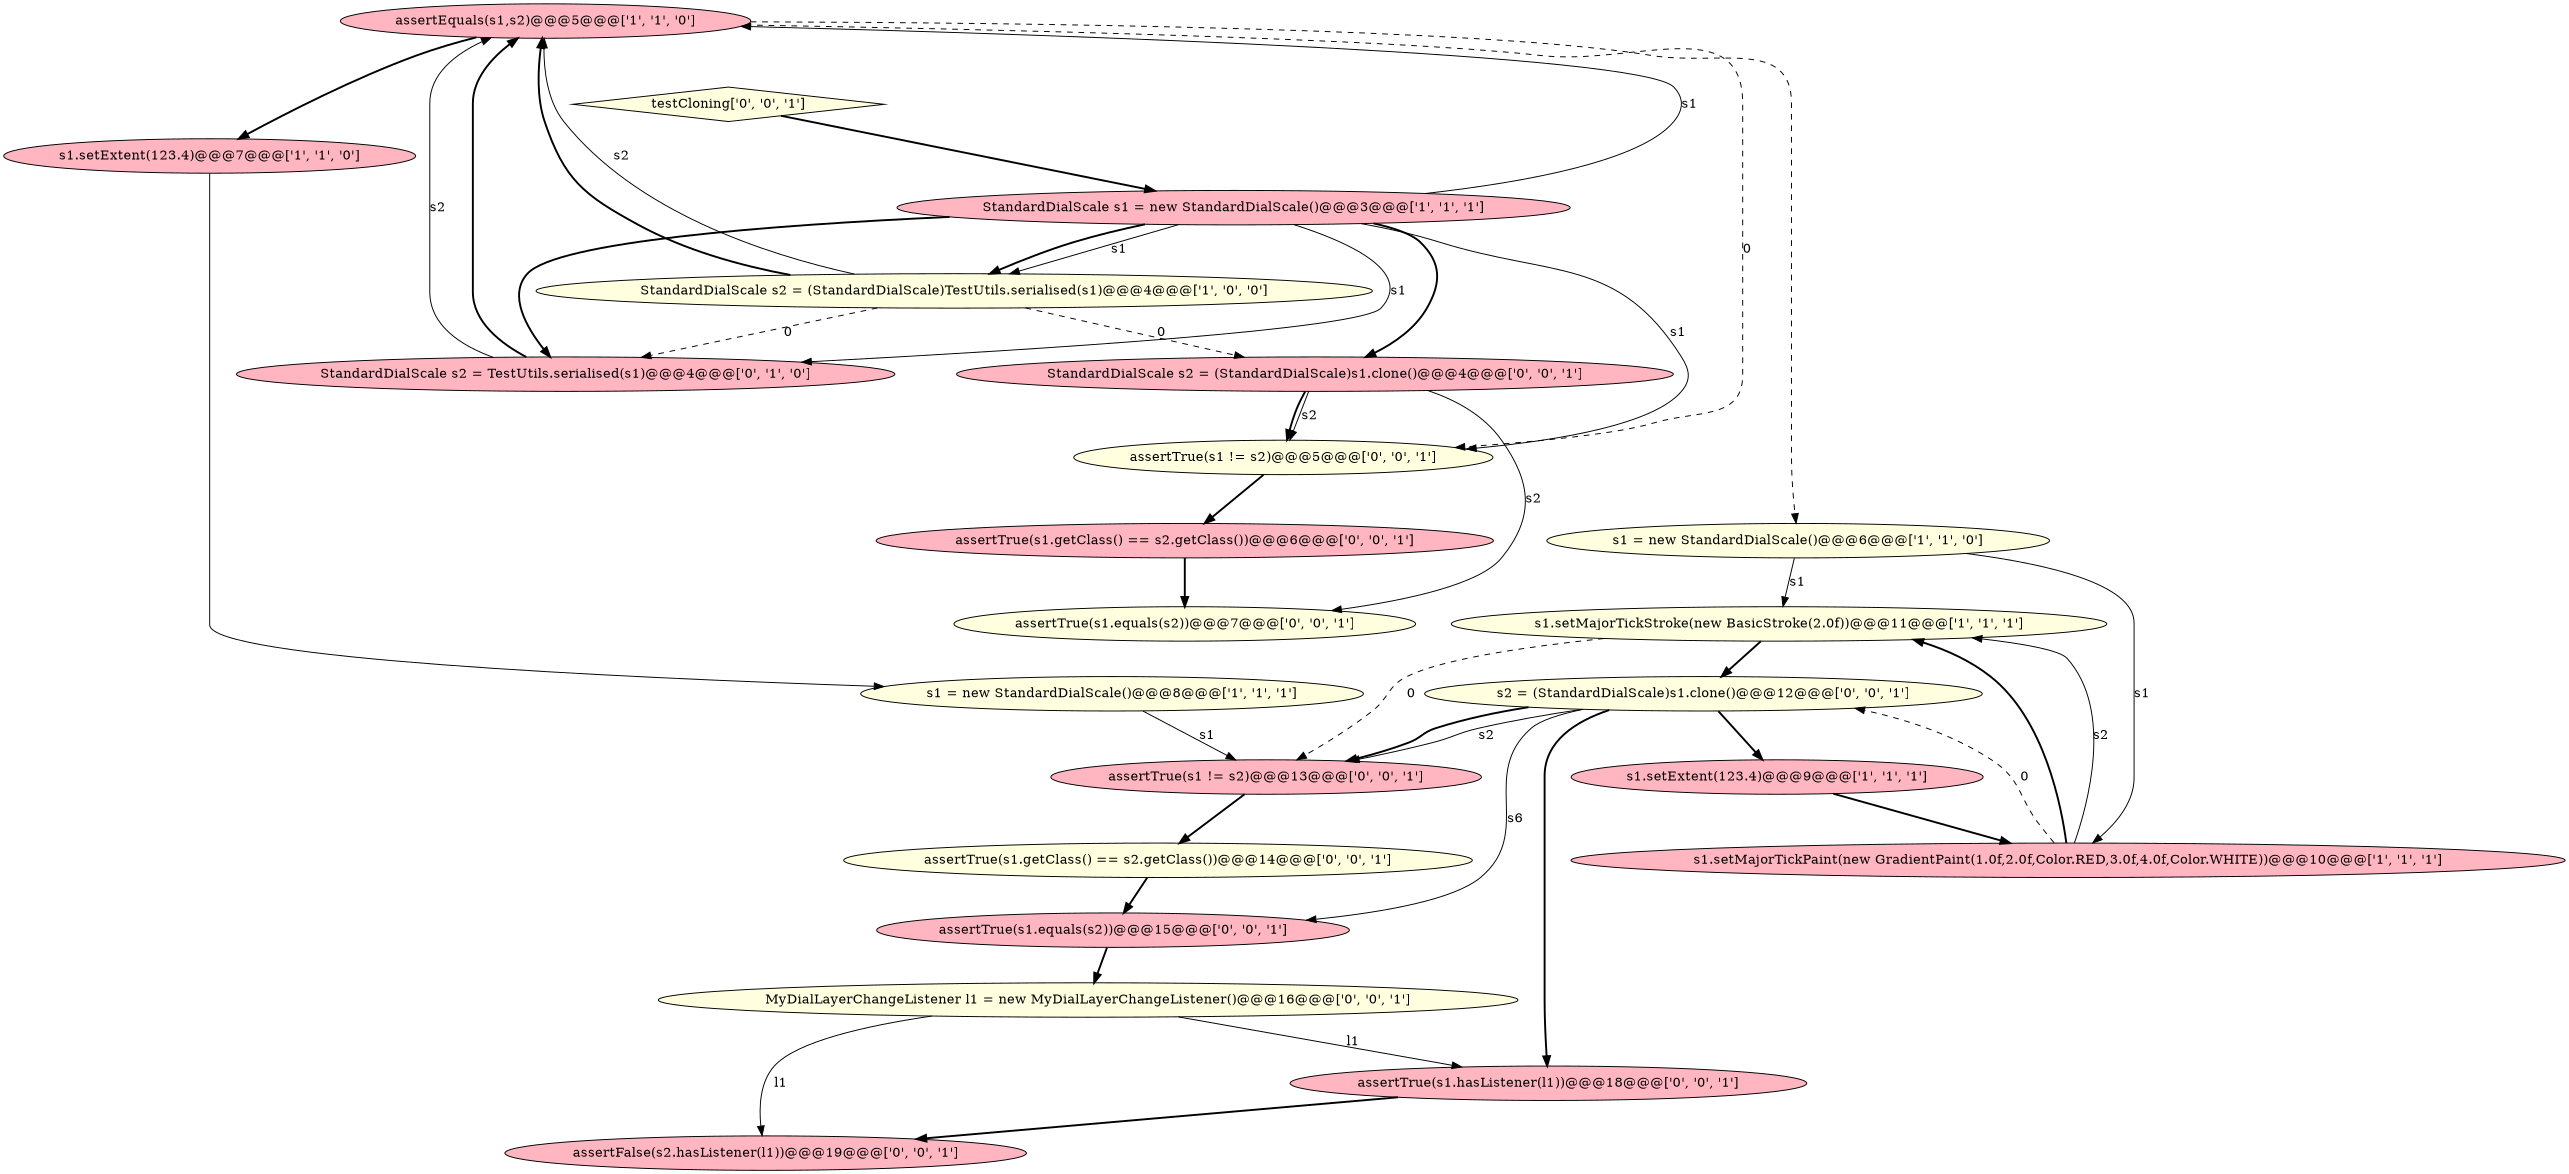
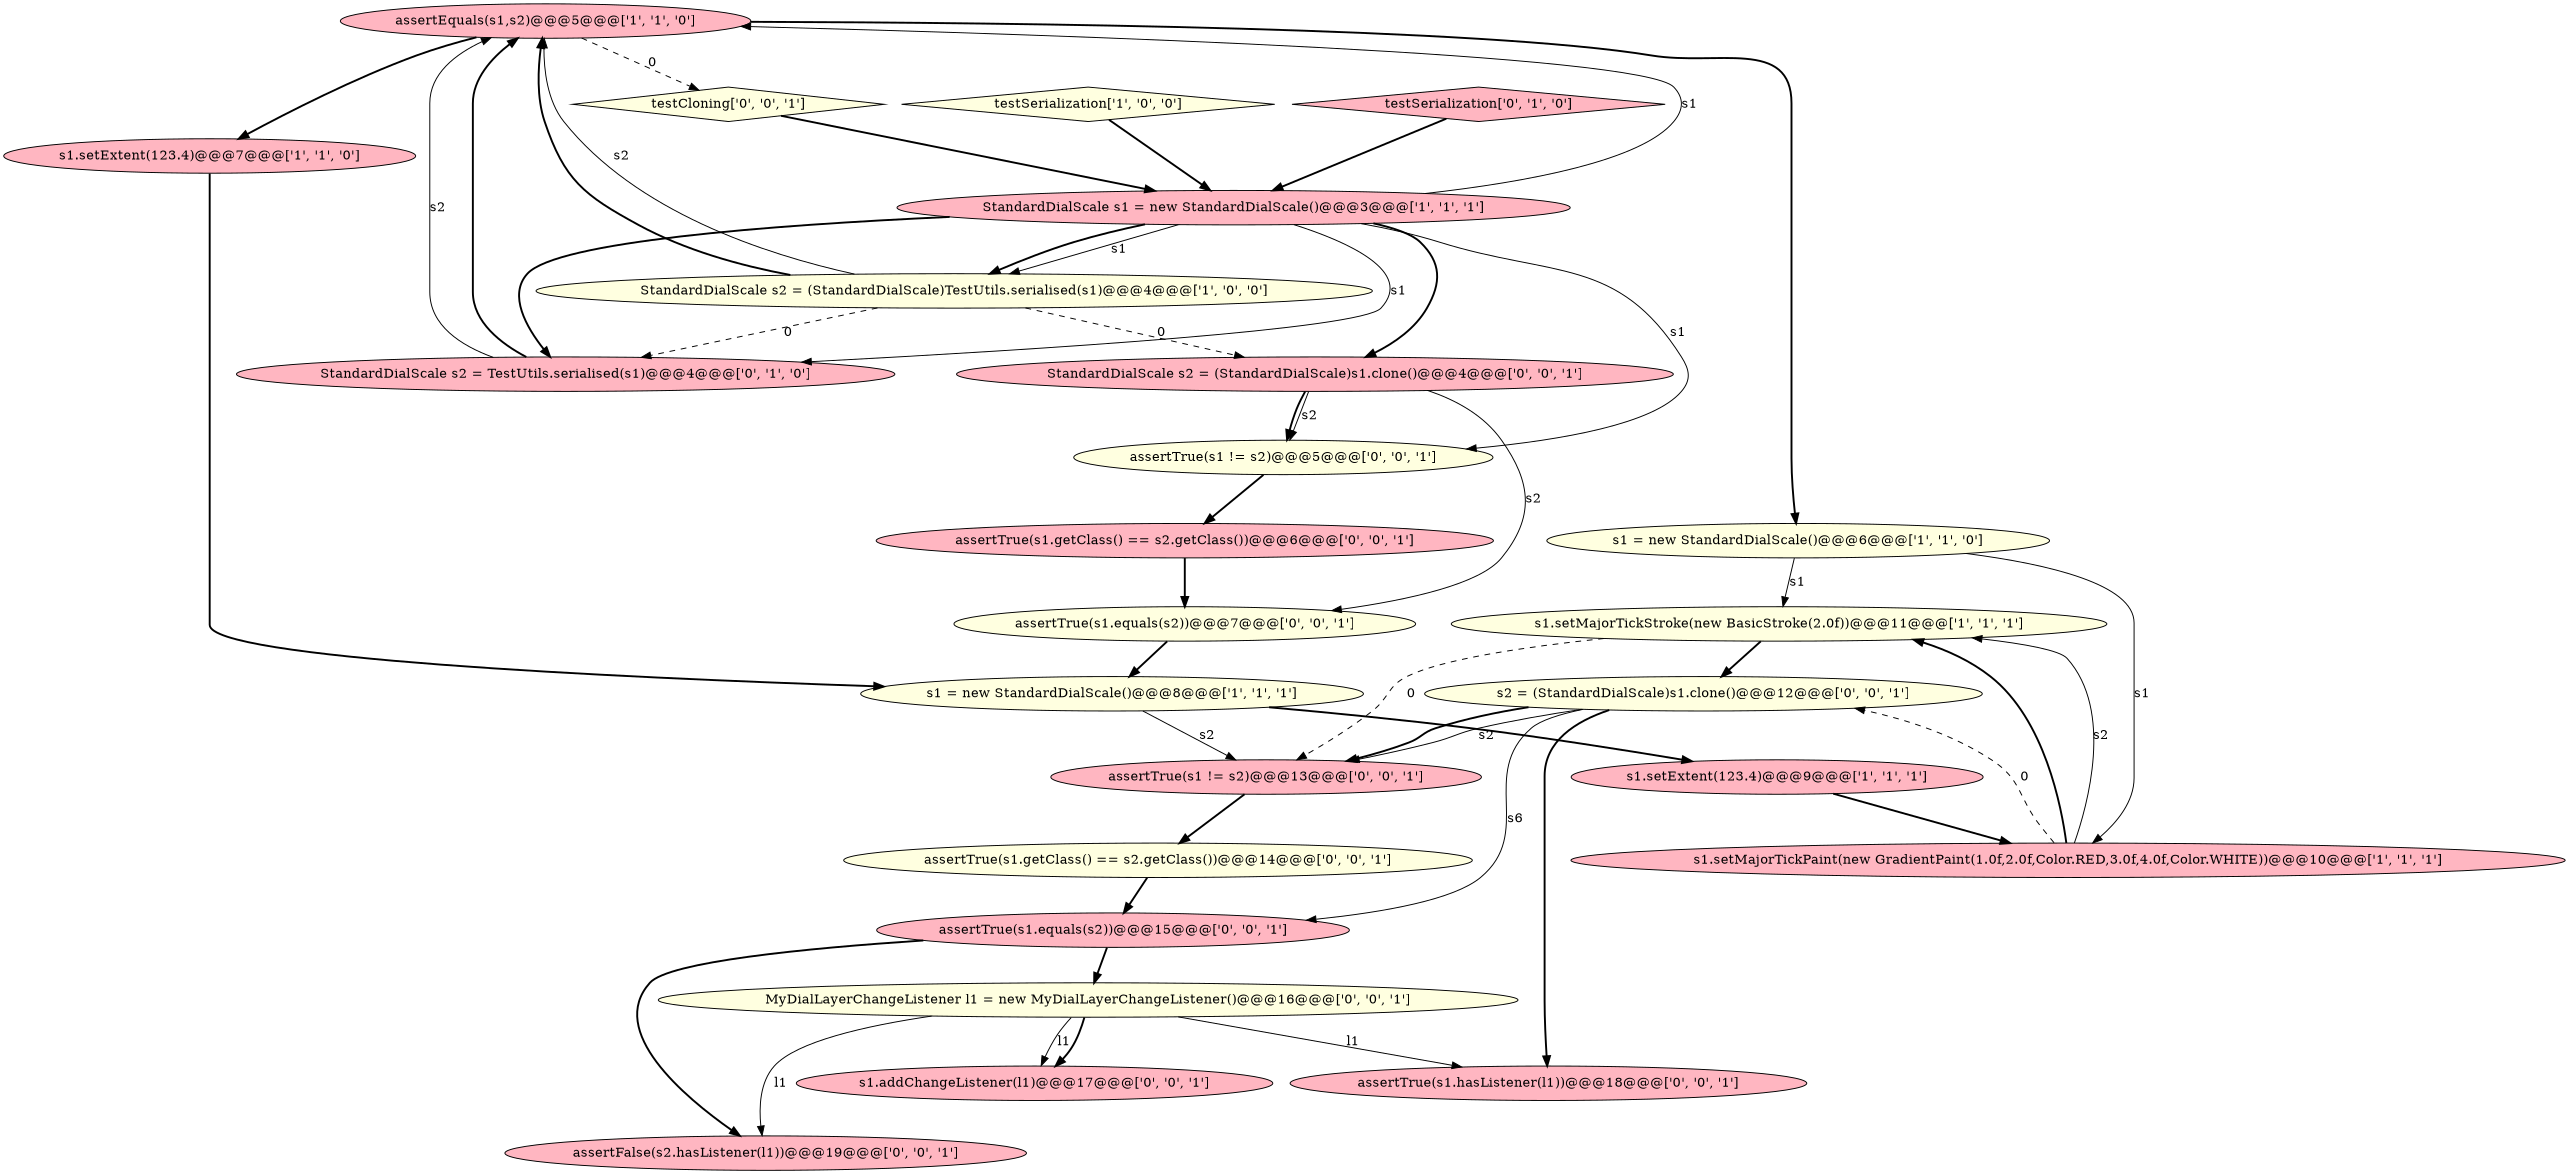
(1490, 40) -> (1490, 40)
(1548, 56) -> (636, 62)
none -> (1088, 104)
none -> (1479, 104)
(314, 652) -> (314, 652)
none -> (1152, 656)
(1737, 732) -> (1497, 732)
(1207, 735) -> (1207, 735)
none -> (1035, 1083)
(1162, 1118) -> (691, 967)
